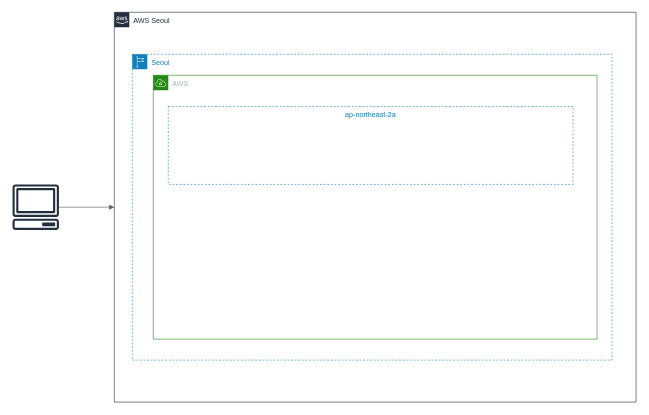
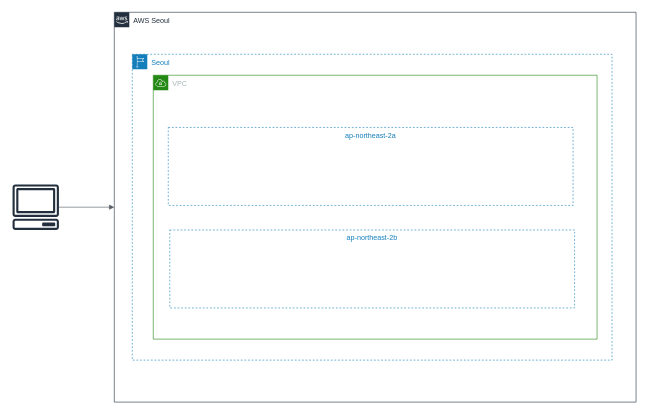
(179, 84) -> (179, 84)
(371, 146) -> (371, 167)
none -> (372, 269)
